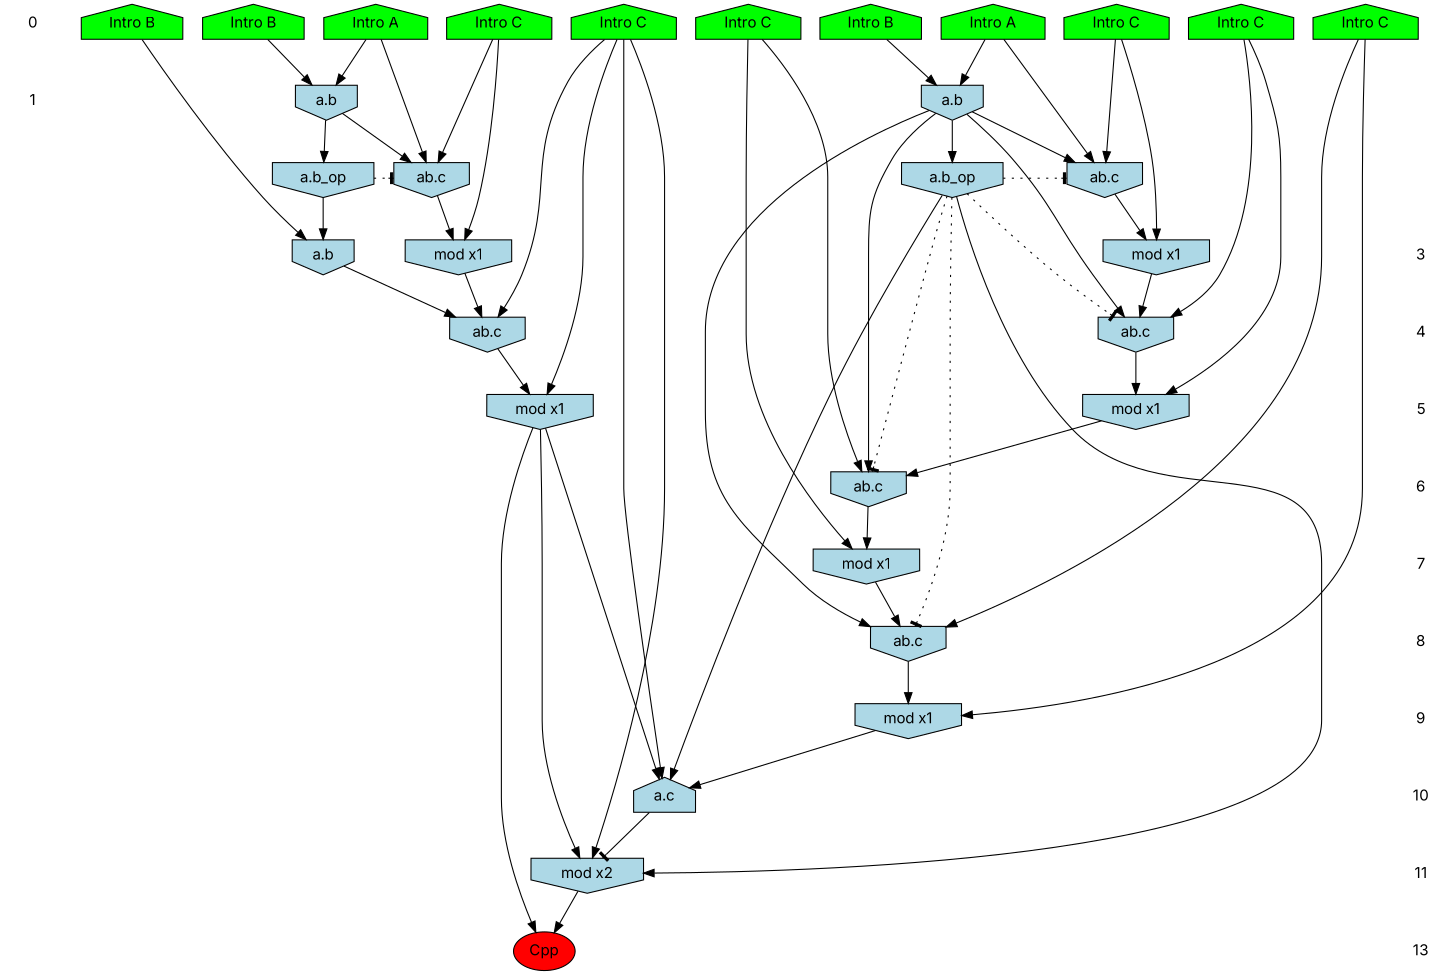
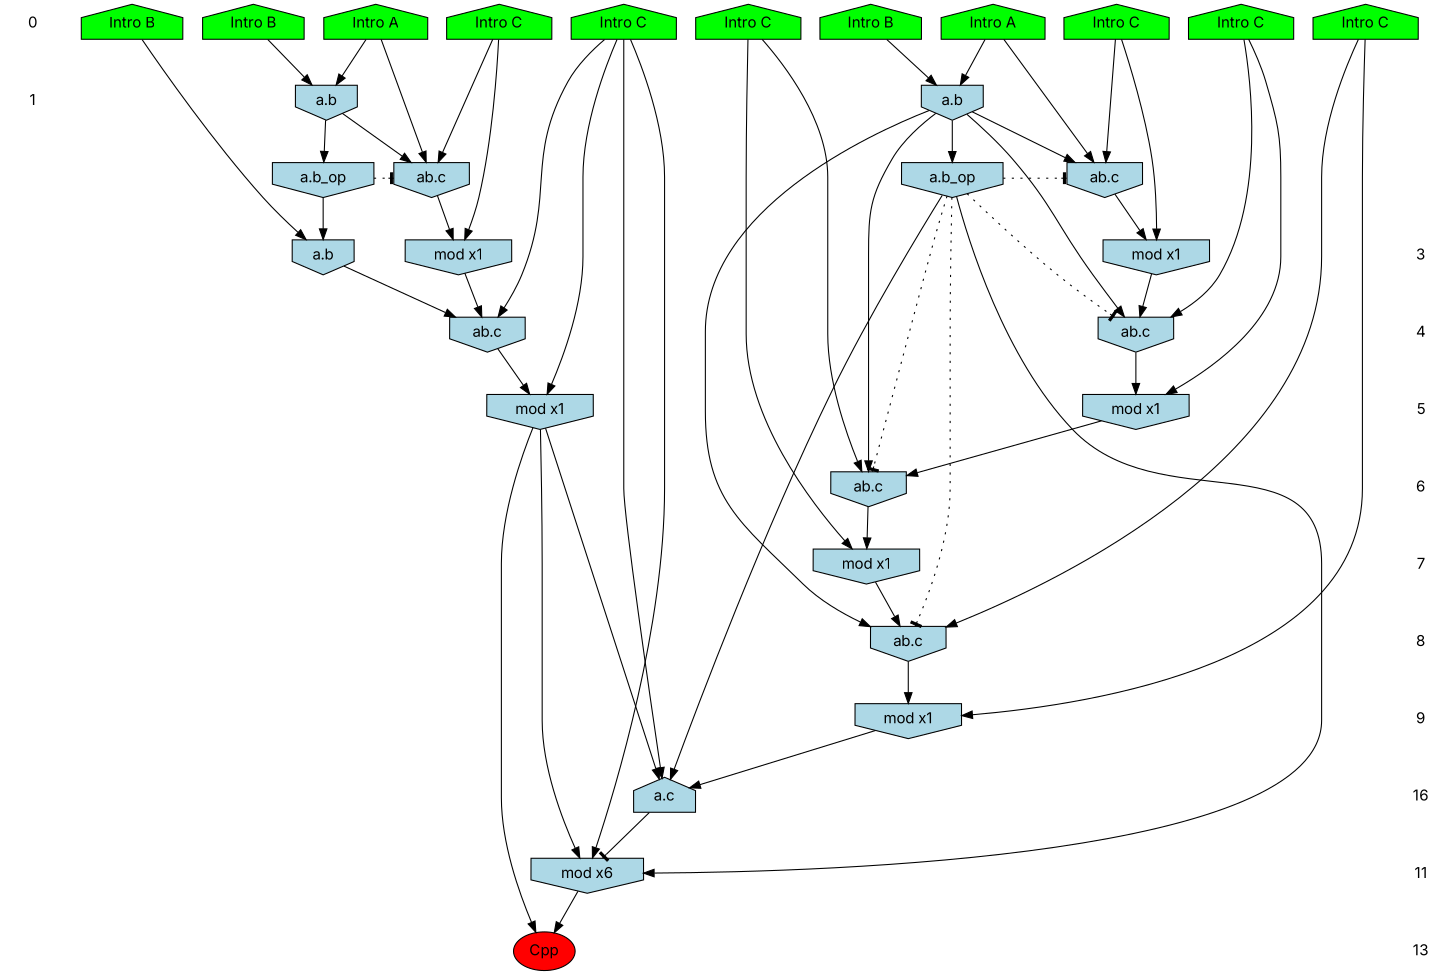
(1421, 797) -> (1421, 797)
(587, 874) -> (587, 874)
